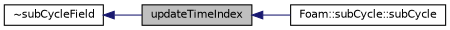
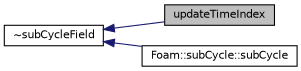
(277, 15) -> (128, 45)
